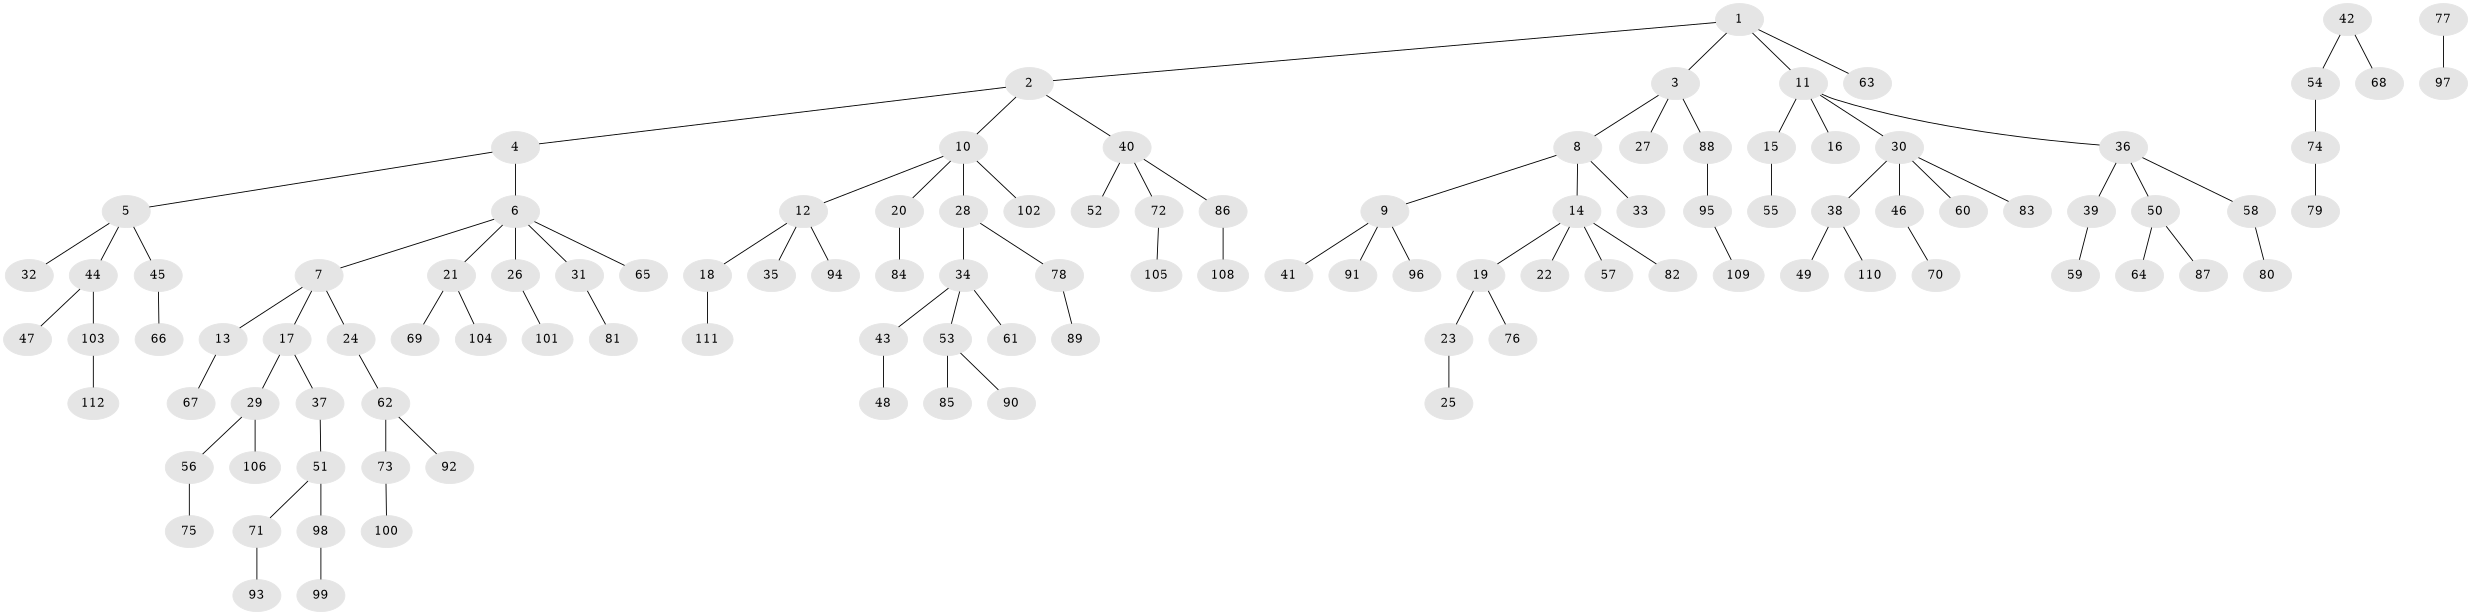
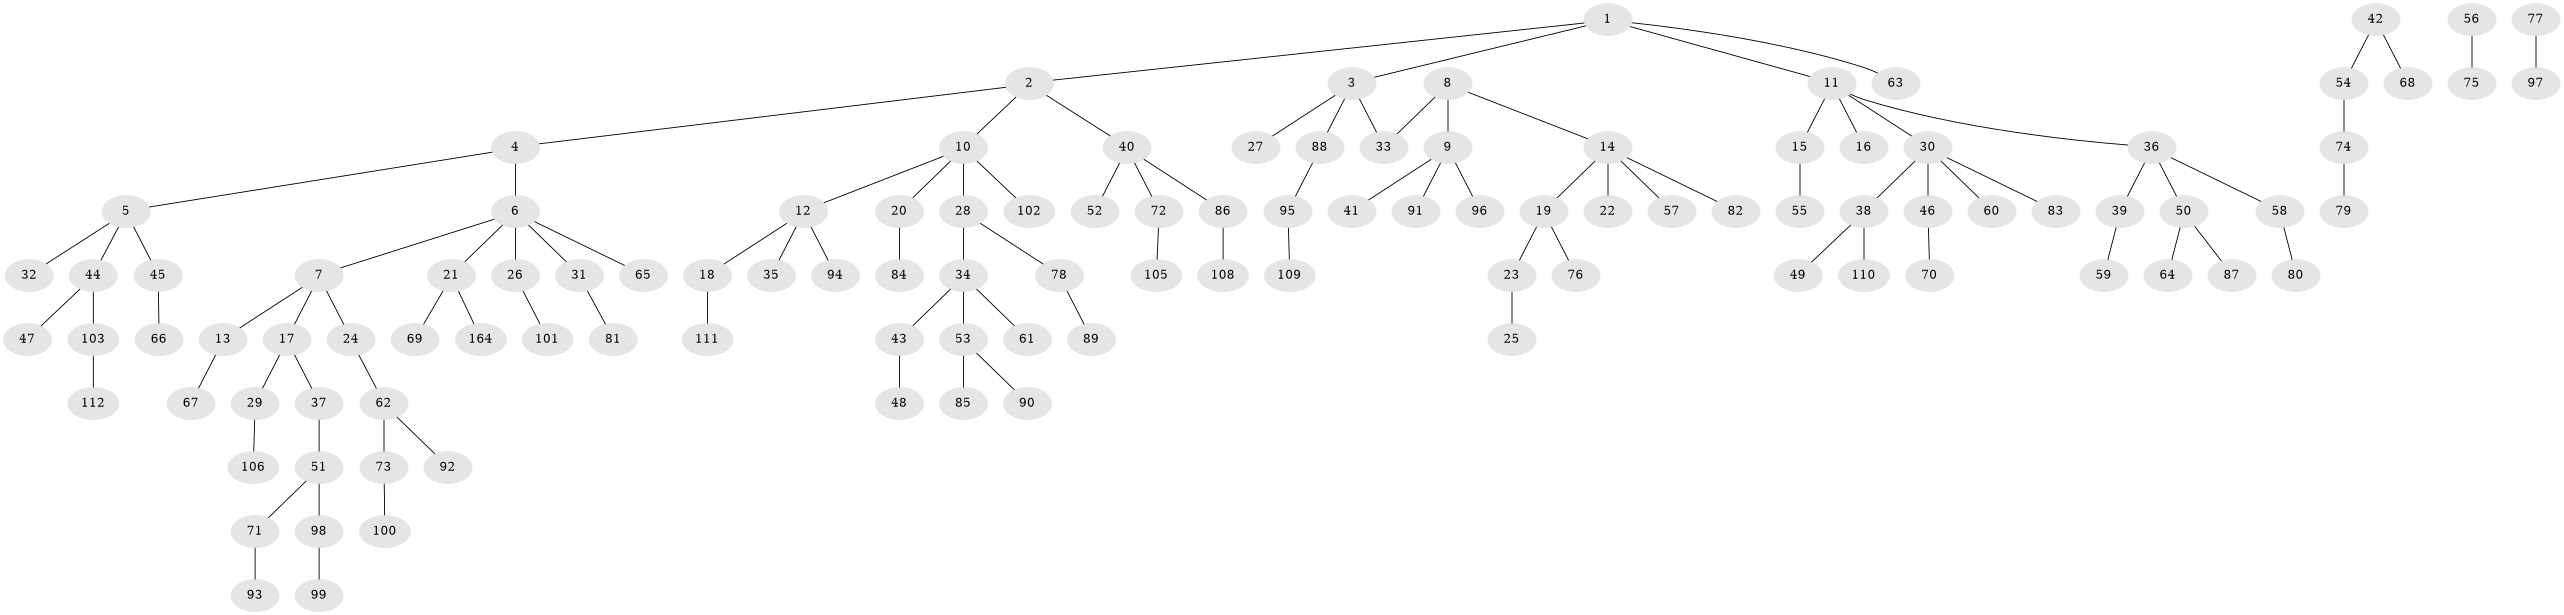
(1627, 116) -> (1368, 116)
(481, 340) -> (481, 340)
(222, 436) -> none
